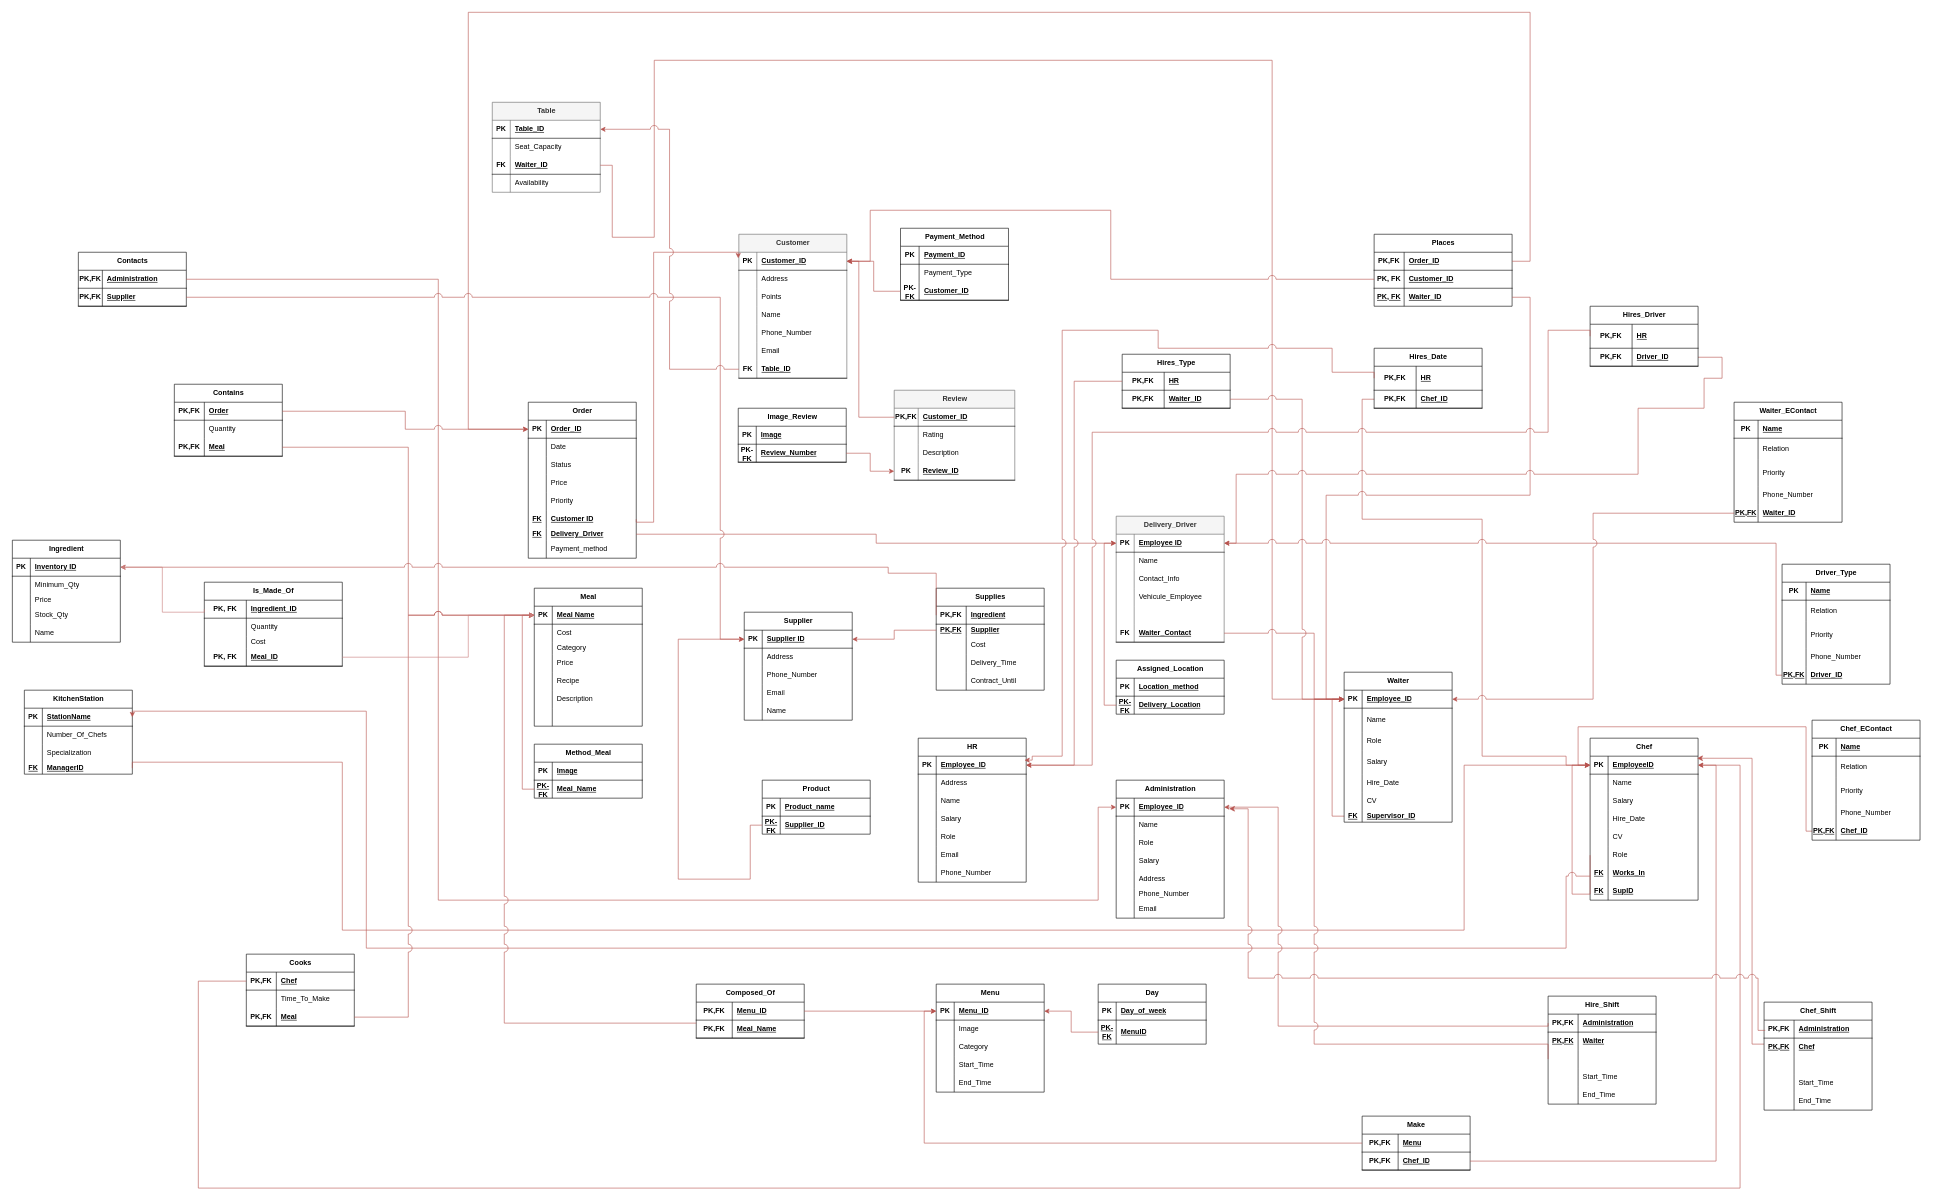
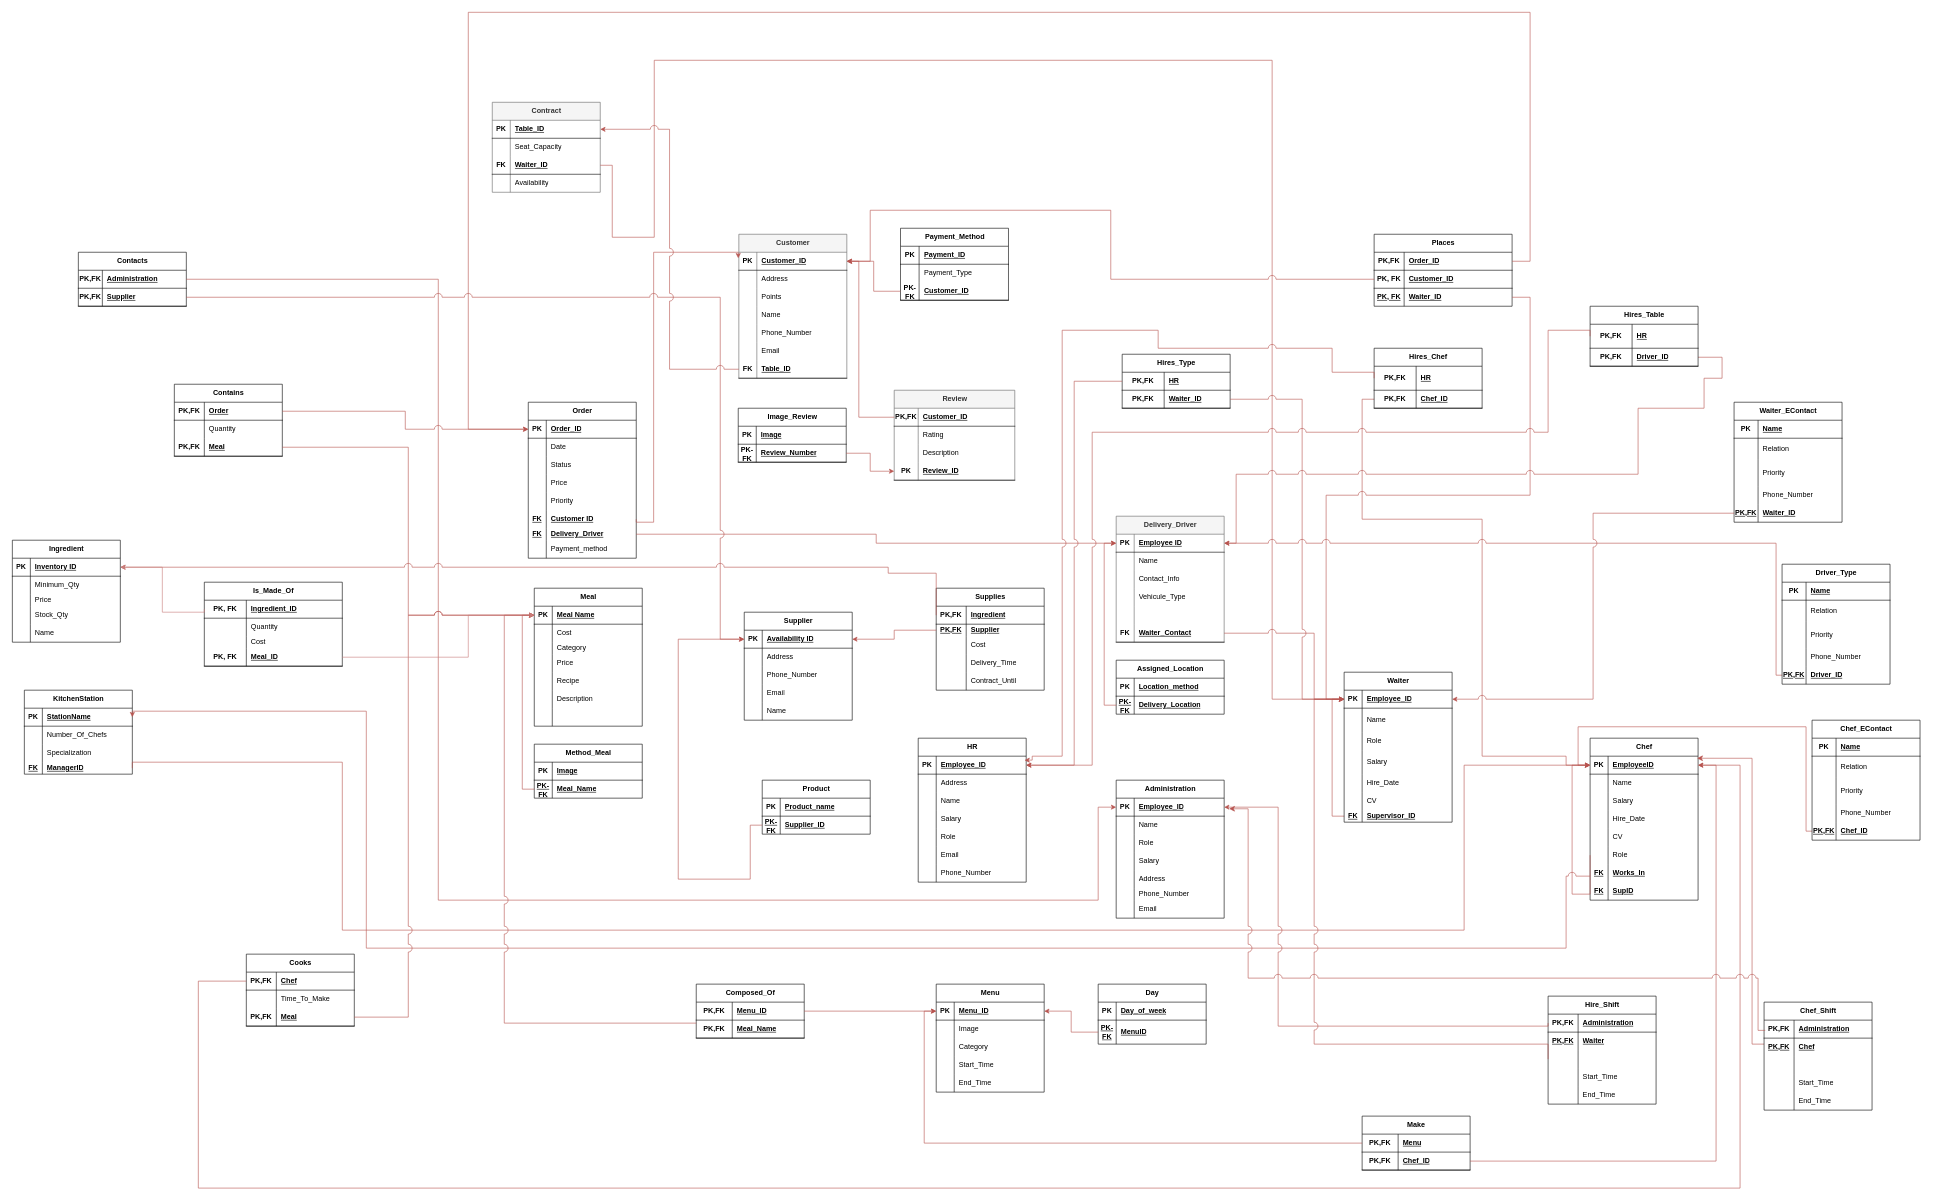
(547, 111) -> (547, 111)
(1645, 315) -> (1645, 315)
(1429, 357) -> (1429, 357)
(1171, 597) -> (1163, 597)
(786, 639) -> (792, 639)
